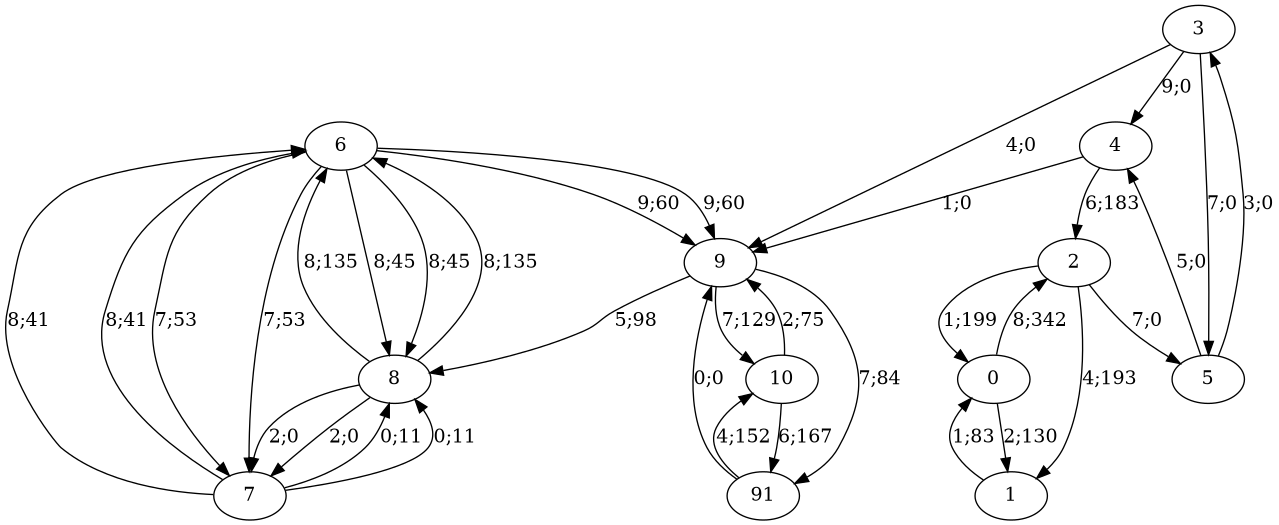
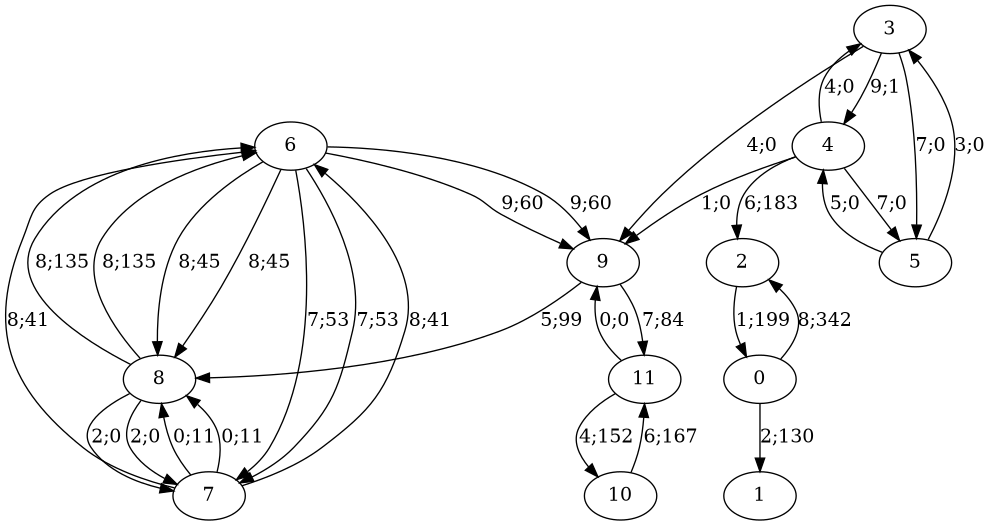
none -> (823, 82)
(1177, 88) -> (885, 88)
(780, 318) -> none
(636, 321) -> (562, 321)
(719, 325) -> none
(1125, 325) -> (868, 199)
(1081, 382) -> none
(953, 449) -> none
(763, 496) -> (645, 379)
